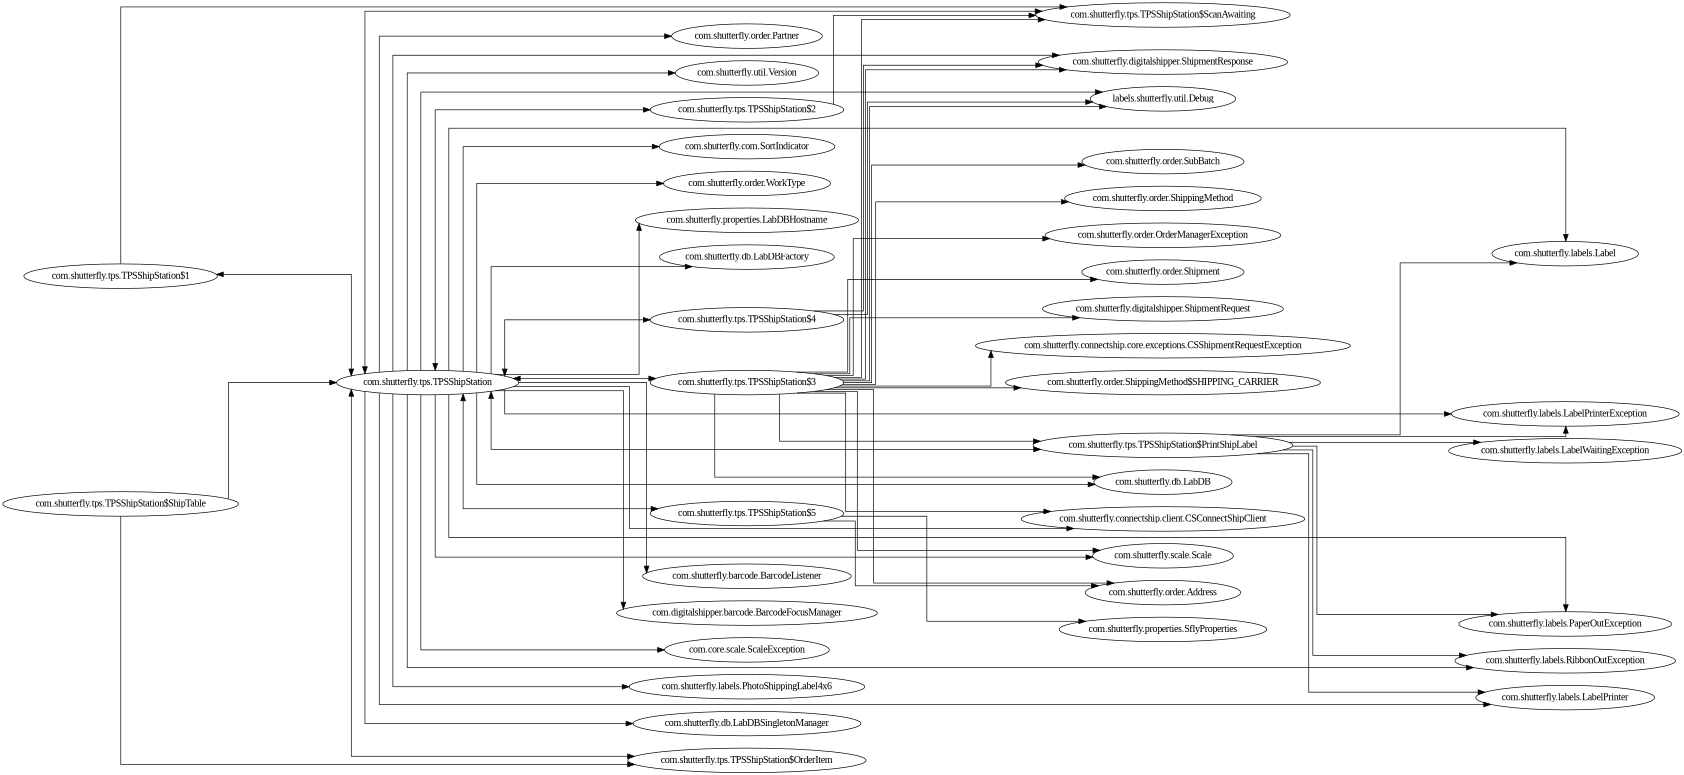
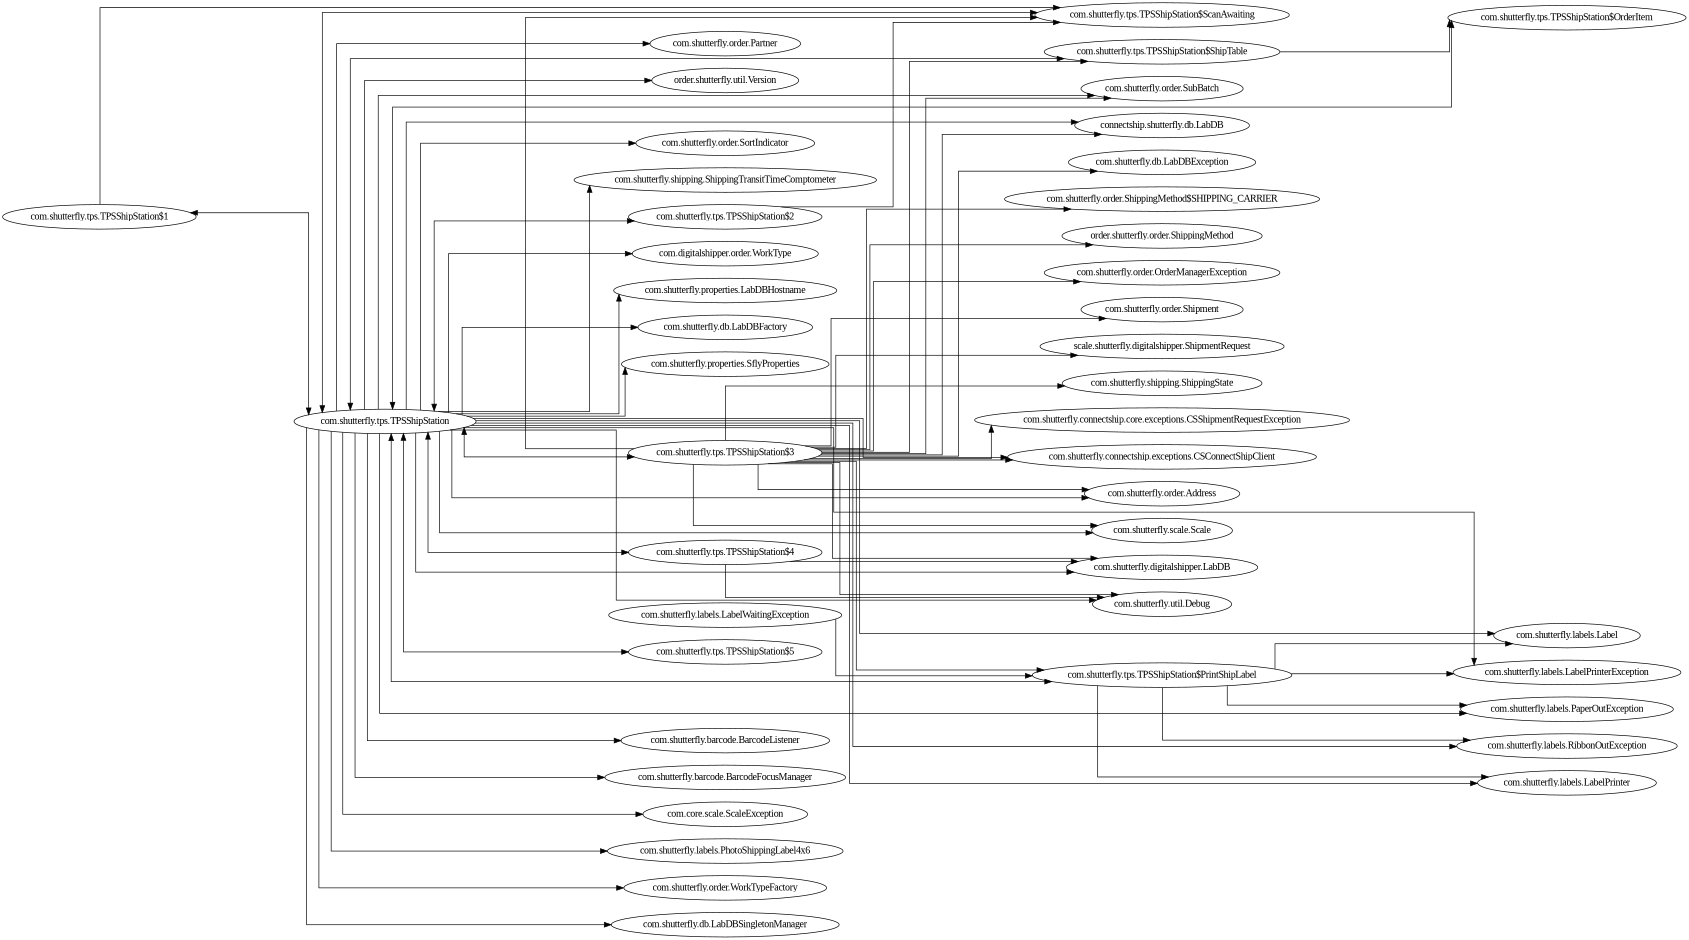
none -> (531, 59)
(1163, 62) -> (1162, 567)
(747, 73) -> (725, 80)
none -> (576, 95)
(1163, 99) -> (1162, 604)
(747, 147) -> (725, 143)
none -> (1162, 162)
none -> (725, 180)
(747, 183) -> (725, 254)
(1163, 198) -> (1162, 236)
none -> (909, 215)
(1163, 309) -> (1162, 346)
none -> (1162, 383)
(1381, 442) -> (902, 676)
(1163, 482) -> (1162, 125)
(1163, 519) -> (1162, 457)
(867, 586) -> (733, 498)
(927, 602) -> (567, 416)
(747, 613) -> (725, 777)
none -> (725, 888)
